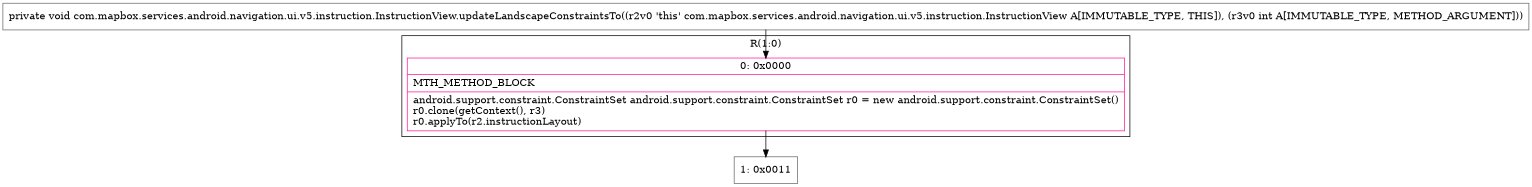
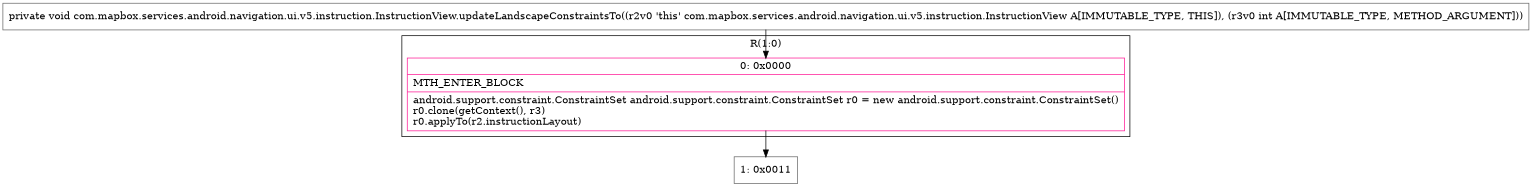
(474, 83) -> (469, 83)
